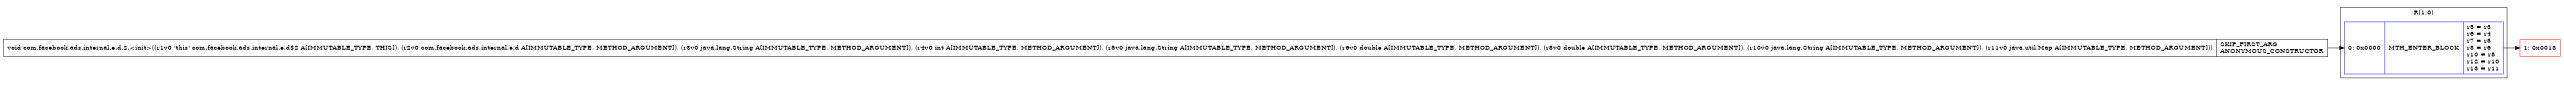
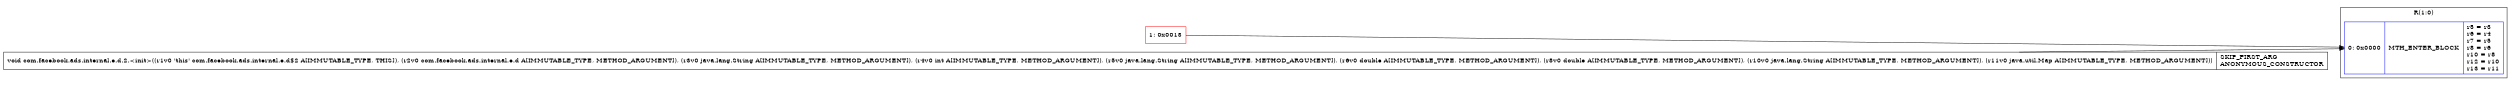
(2510, 48) -> (1763, 41)
